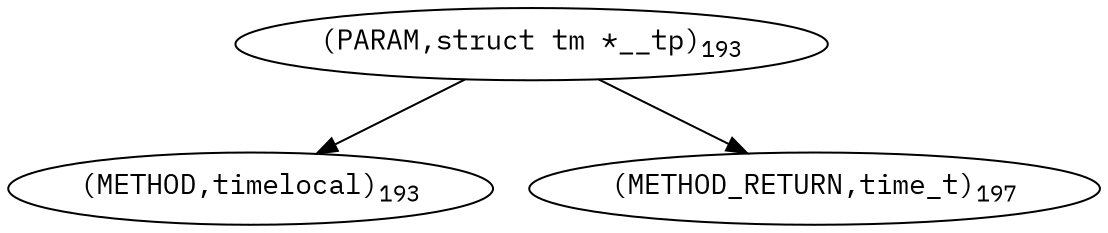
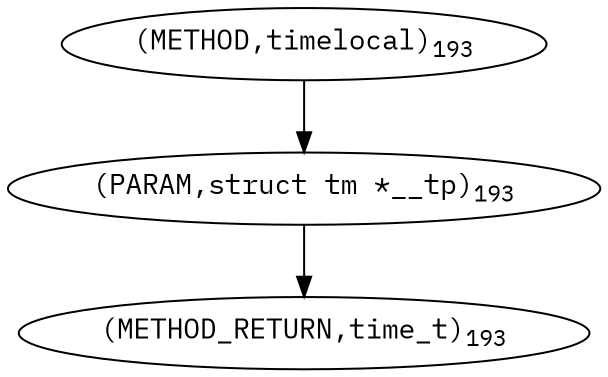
(400, 112) -> (304, 107)
(997, 186) -> (487, 330)
